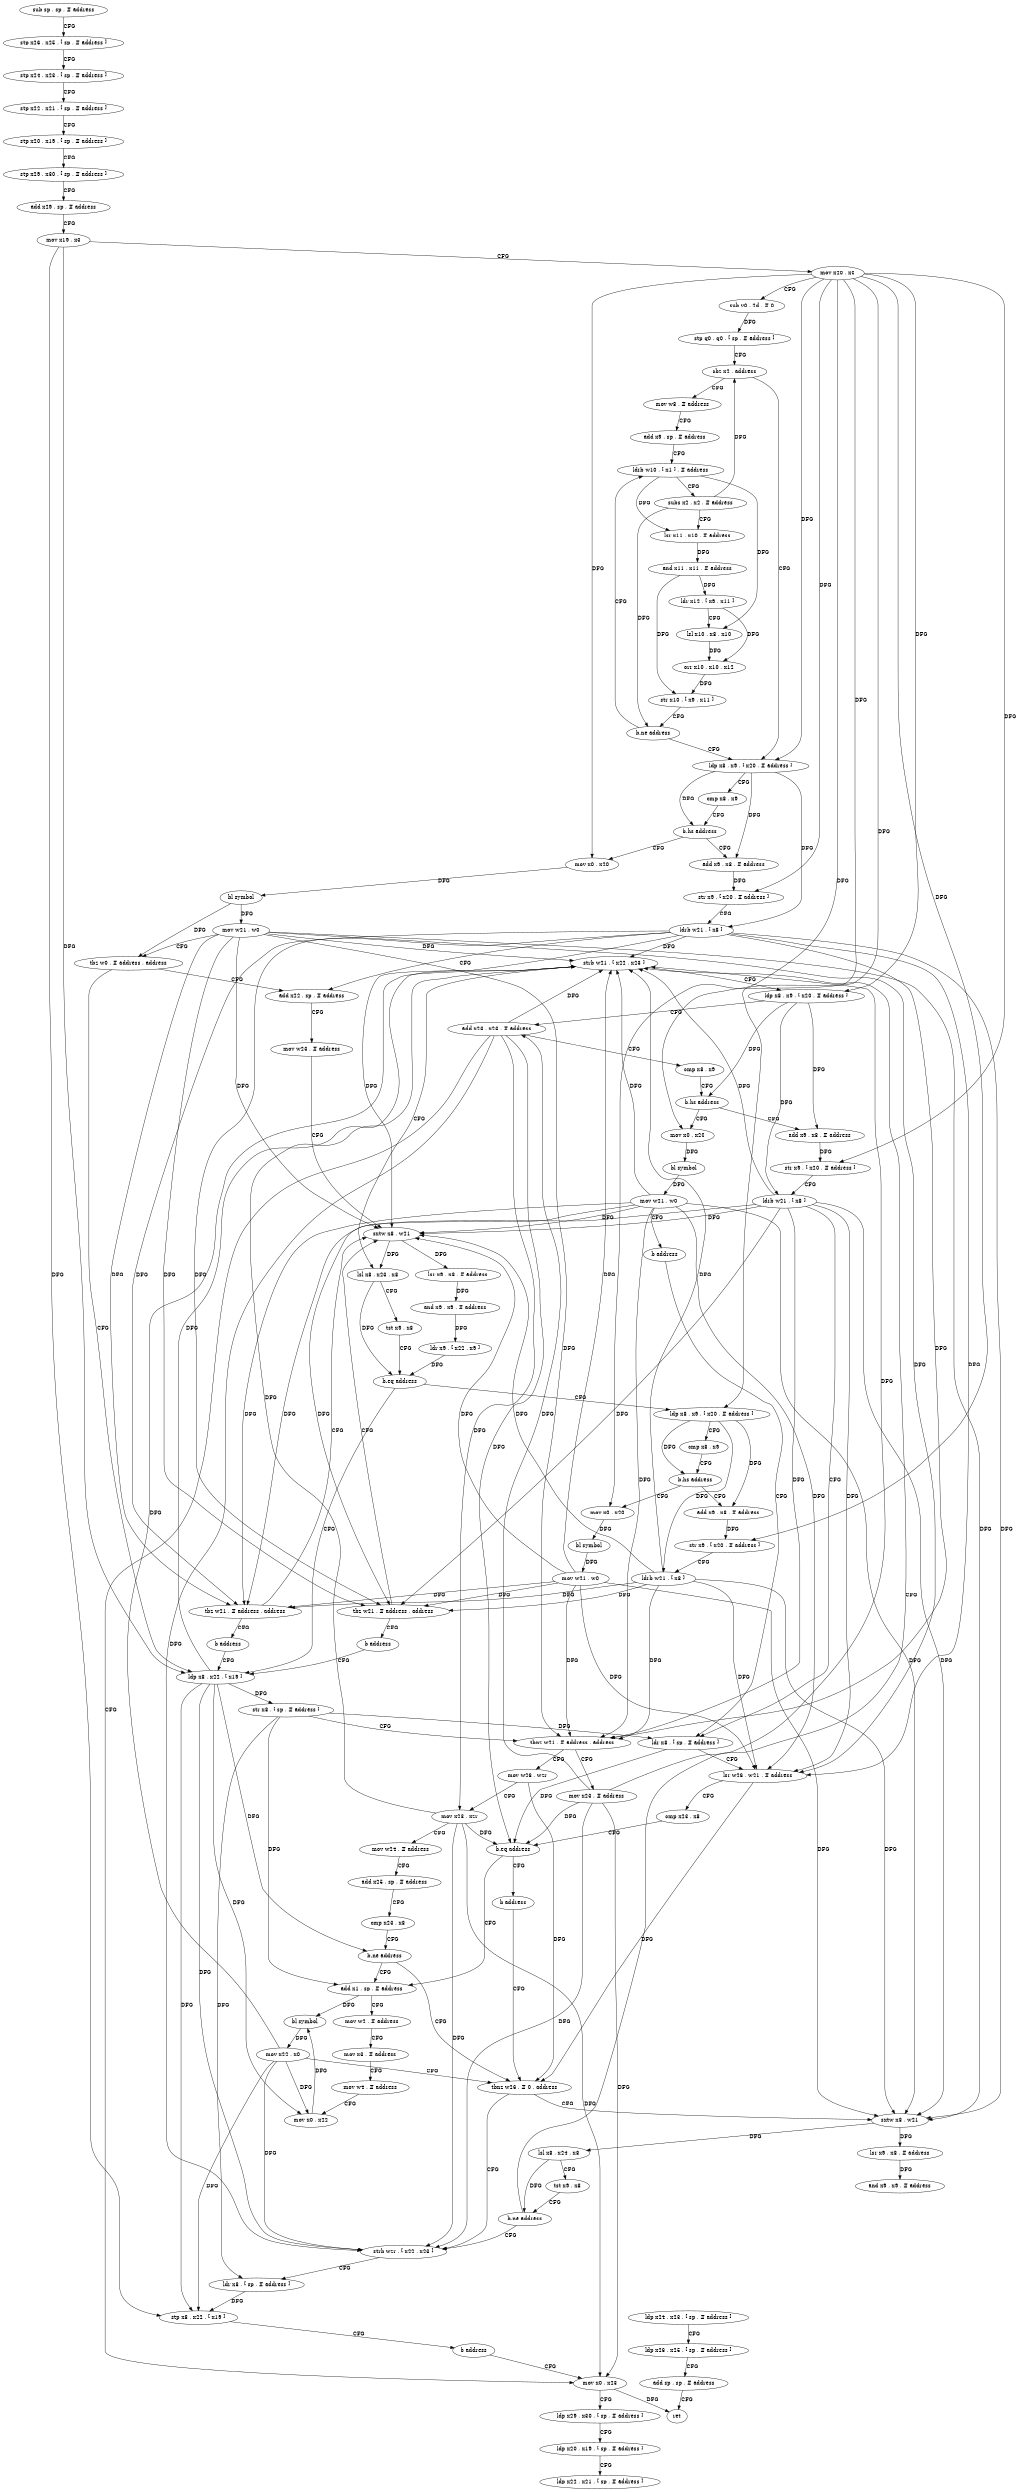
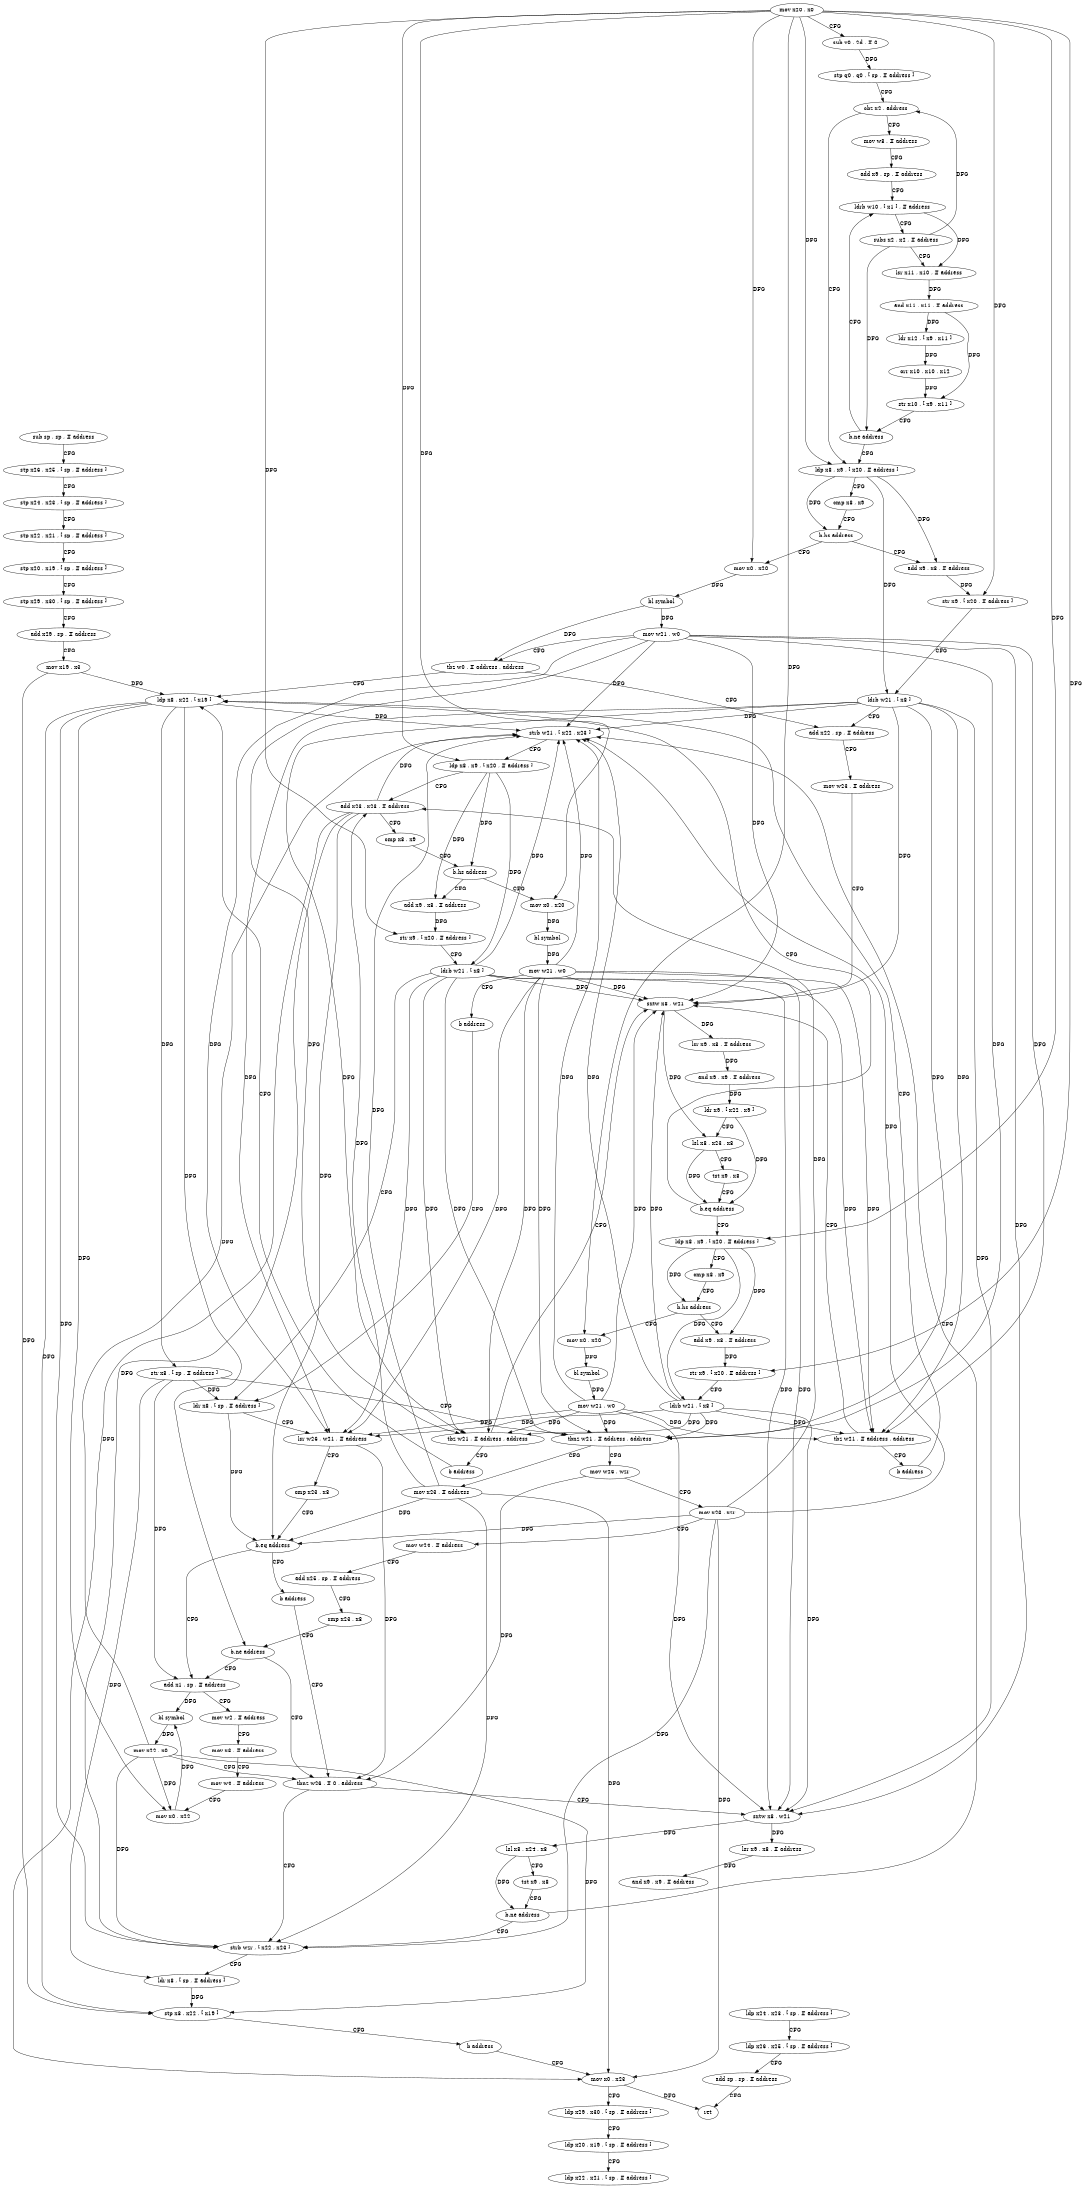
(449, 257) -> none
(709, 635) -> none
(426, 1062) -> (722, 1125)
(489, 1407) -> (813, 1032)
(111, 1710) -> (109, 1439)
